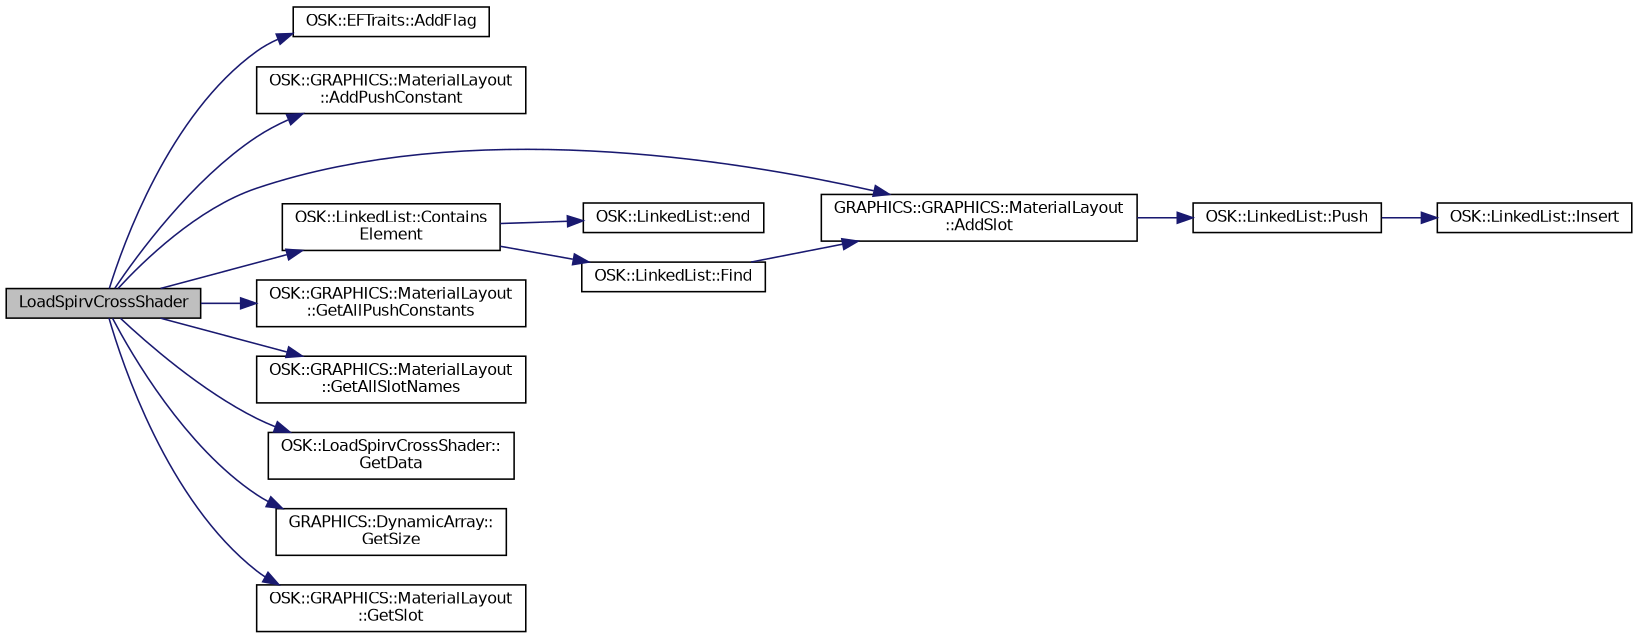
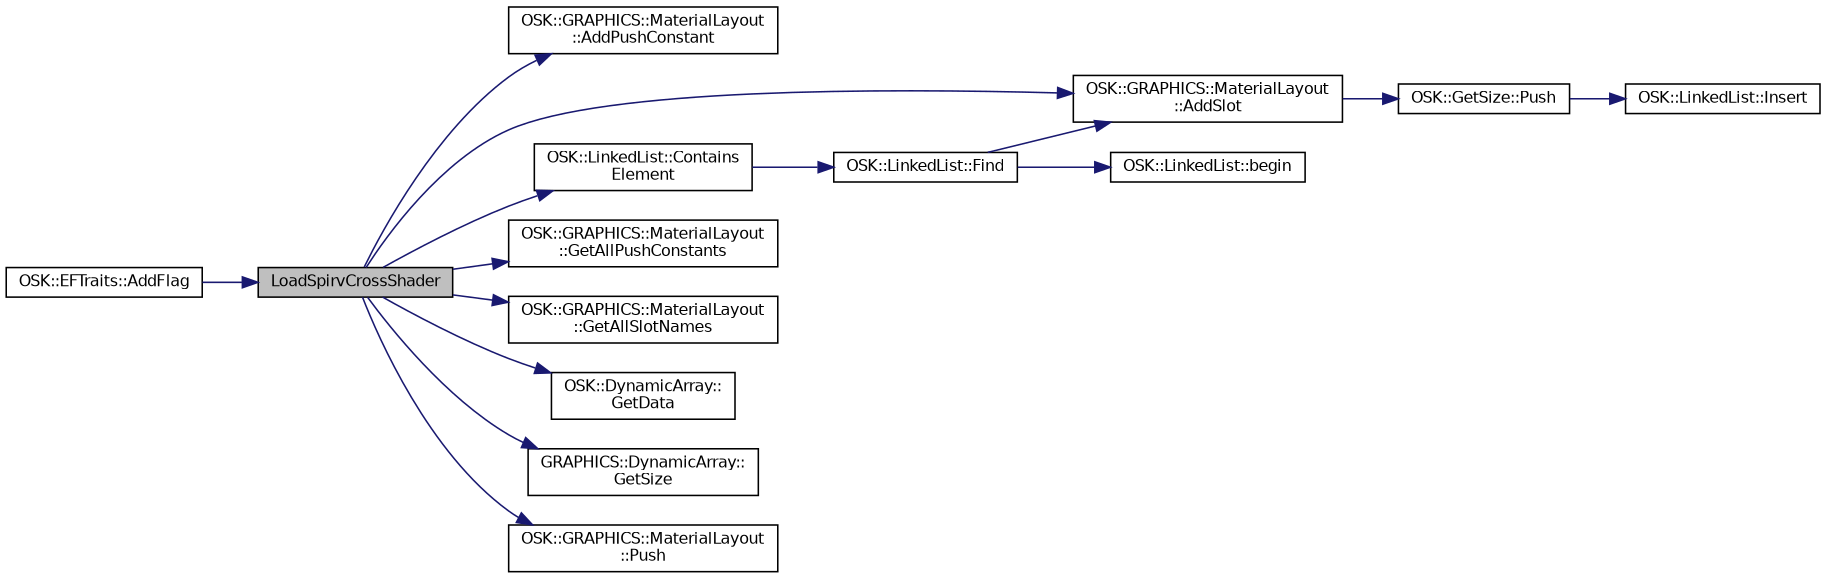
(172, 148) -> (222, 282)
none -> (1208, 167)
(674, 218) -> none
(979, 218) -> (1208, 99)
(1287, 218) -> (1484, 99)
(391, 456) -> (643, 396)
(391, 608) -> (643, 548)
